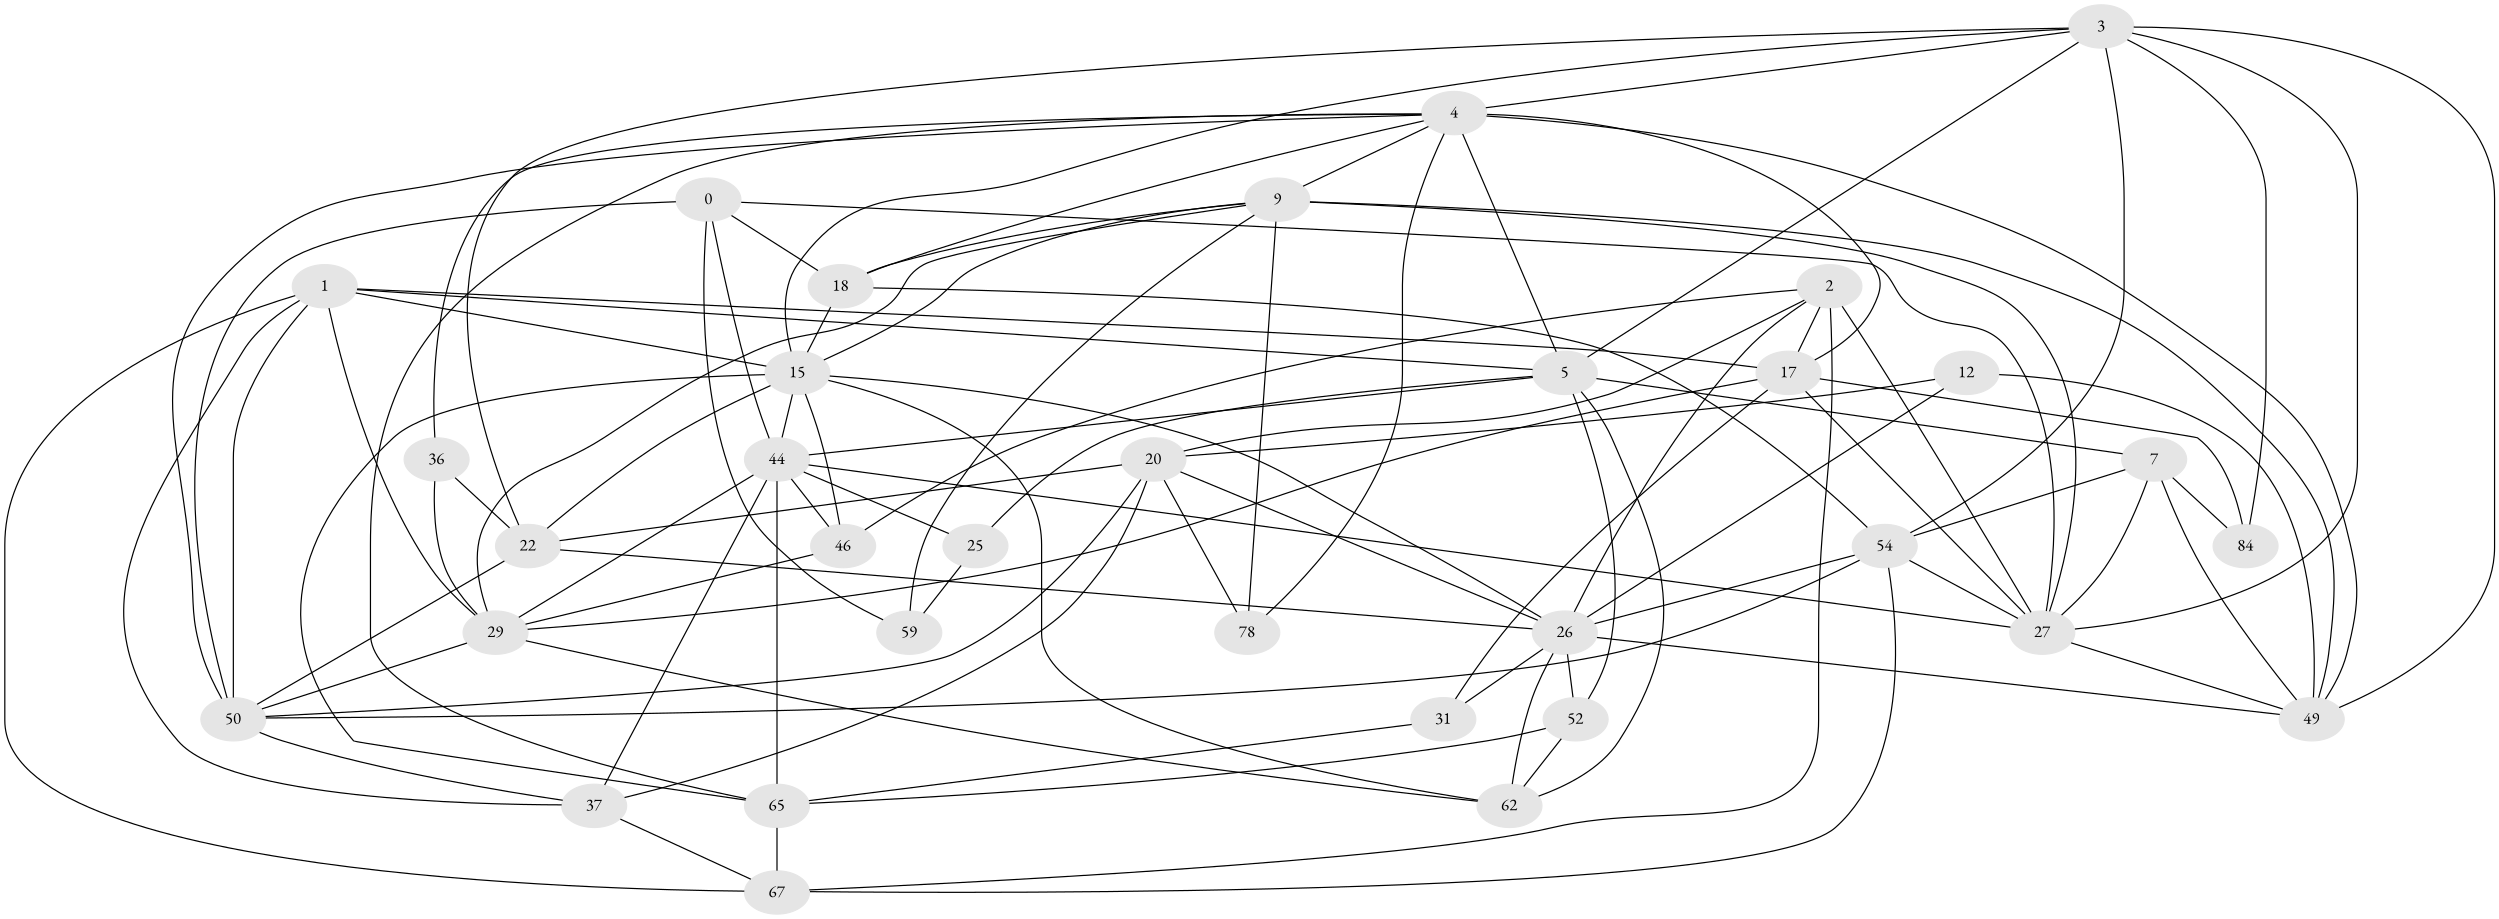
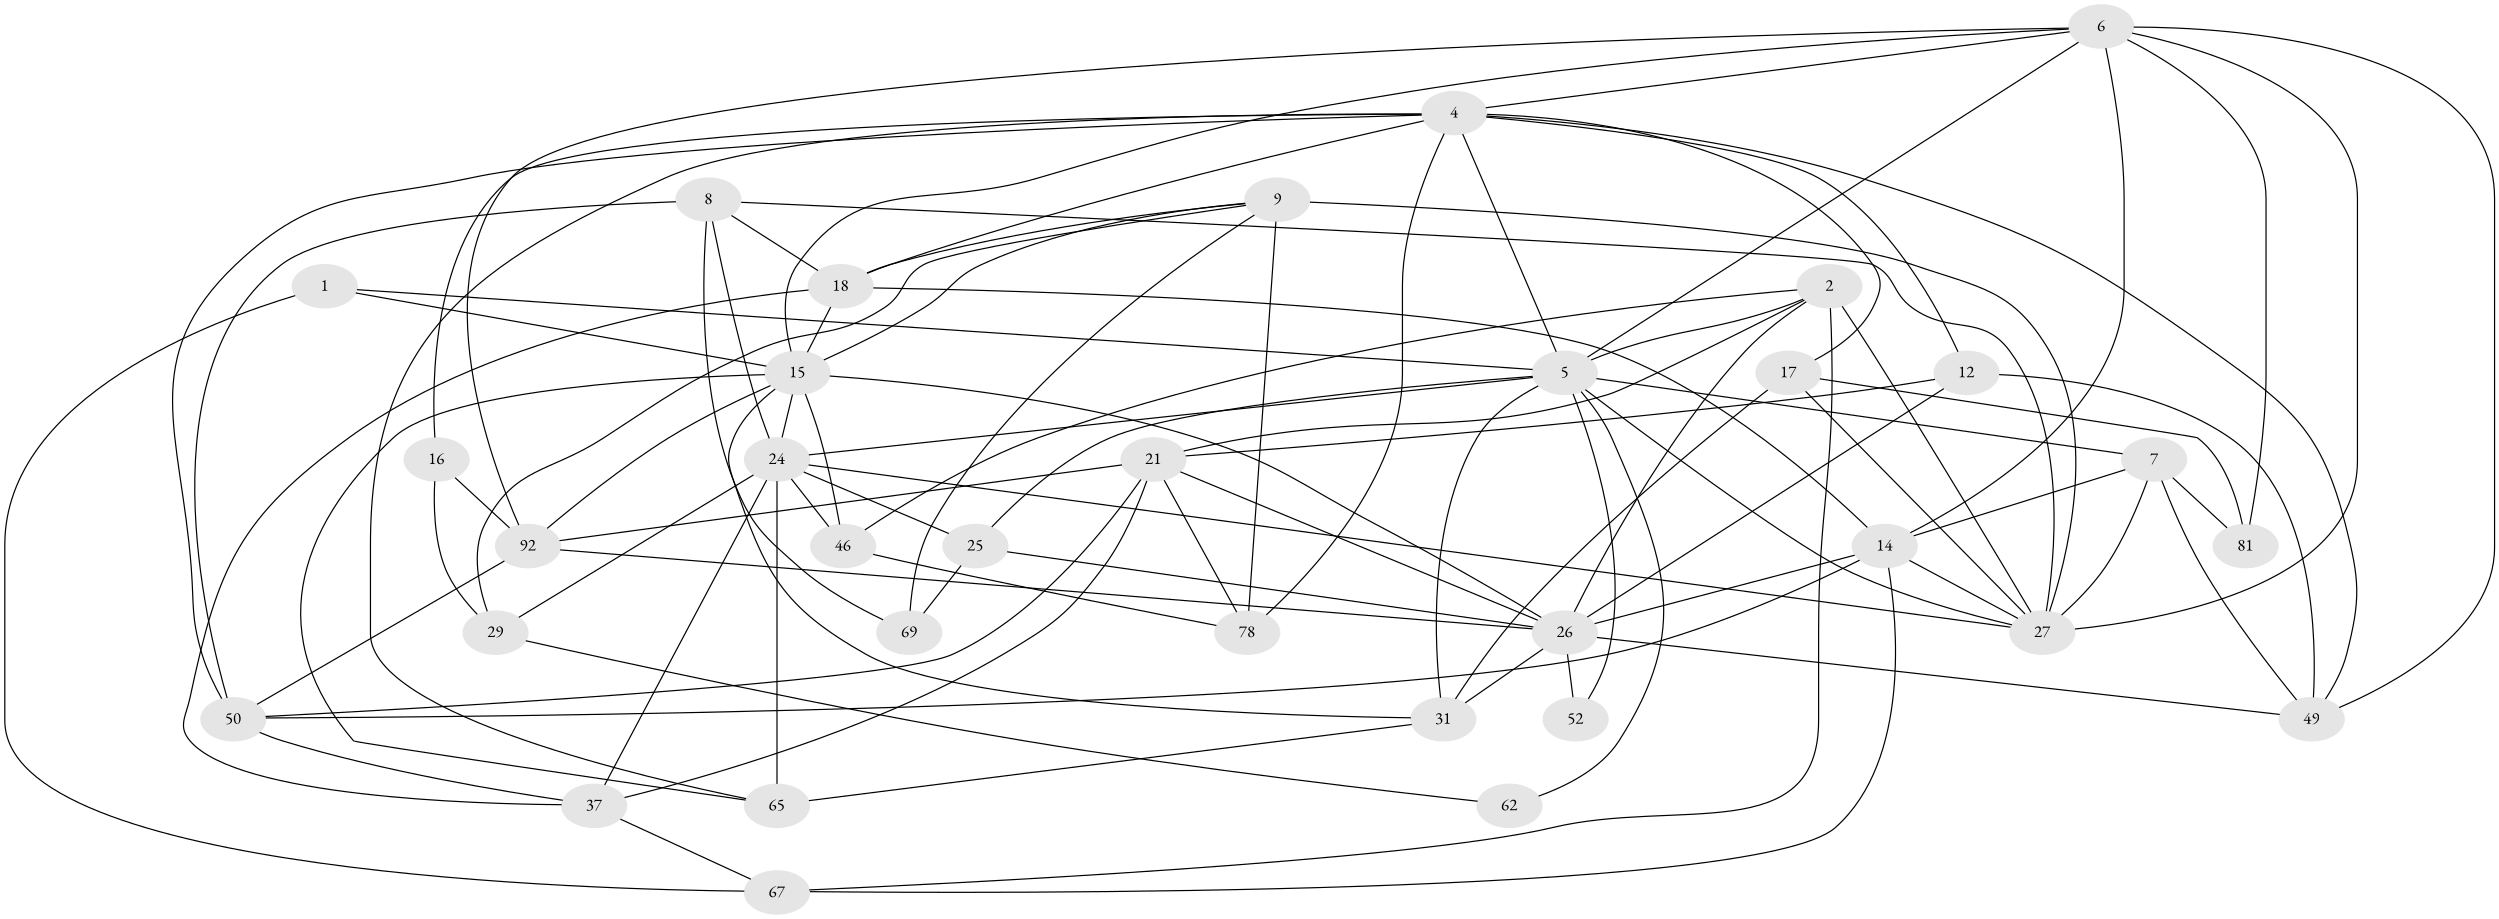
(2101, 26) -> (2101, 26)
(1366, 156) -> (1792, 167)
(708, 200) -> (708, 200)
(1954, 258) -> none
(1058, 322) -> none
(1809, 329) -> (1697, 330)
(437, 459) -> (437, 459)
(777, 459) -> (777, 459)
(1153, 459) -> (1153, 459)
(384, 481) -> none
(233, 491) -> none
none -> (1446, 525)
(1149, 537) -> none
(528, 546) -> (528, 546)
(1885, 546) -> (1885, 546)
(2246, 546) -> (2246, 546)
(669, 589) -> (1087, 600)
(909, 633) -> (909, 633)
(364, 676) -> none
(2177, 676) -> (1785, 534)
(1069, 677) -> (969, 685)
(145, 694) -> (255, 524)
(1526, 717) -> (1270, 589)
(1543, 763) -> none
(1179, 778) -> none
(777, 849) -> none
